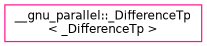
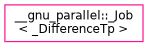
(103, 23) -> (74, 23)
